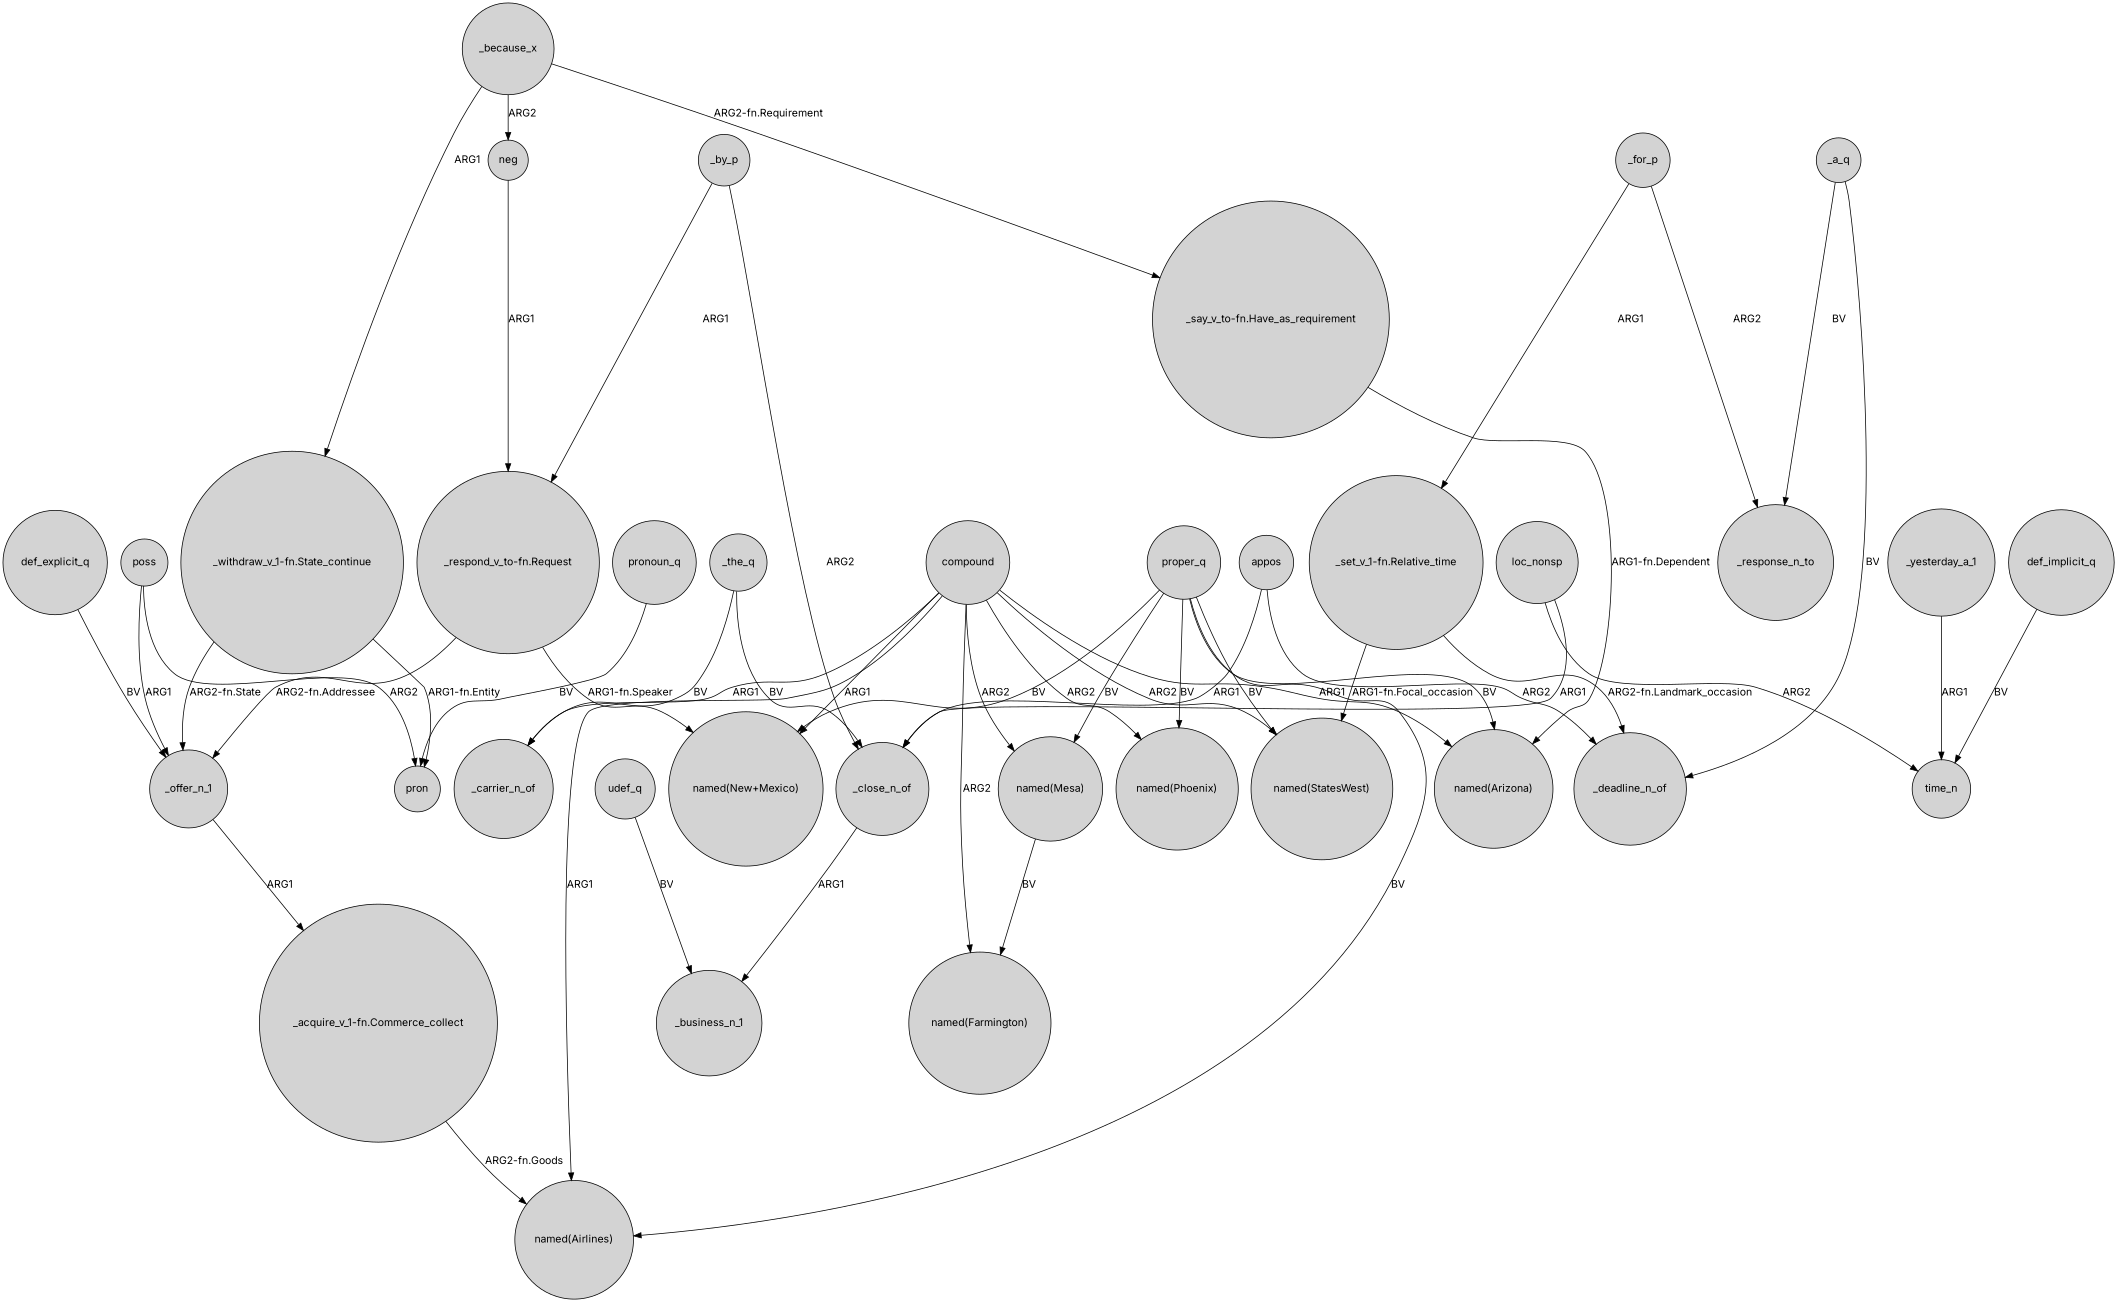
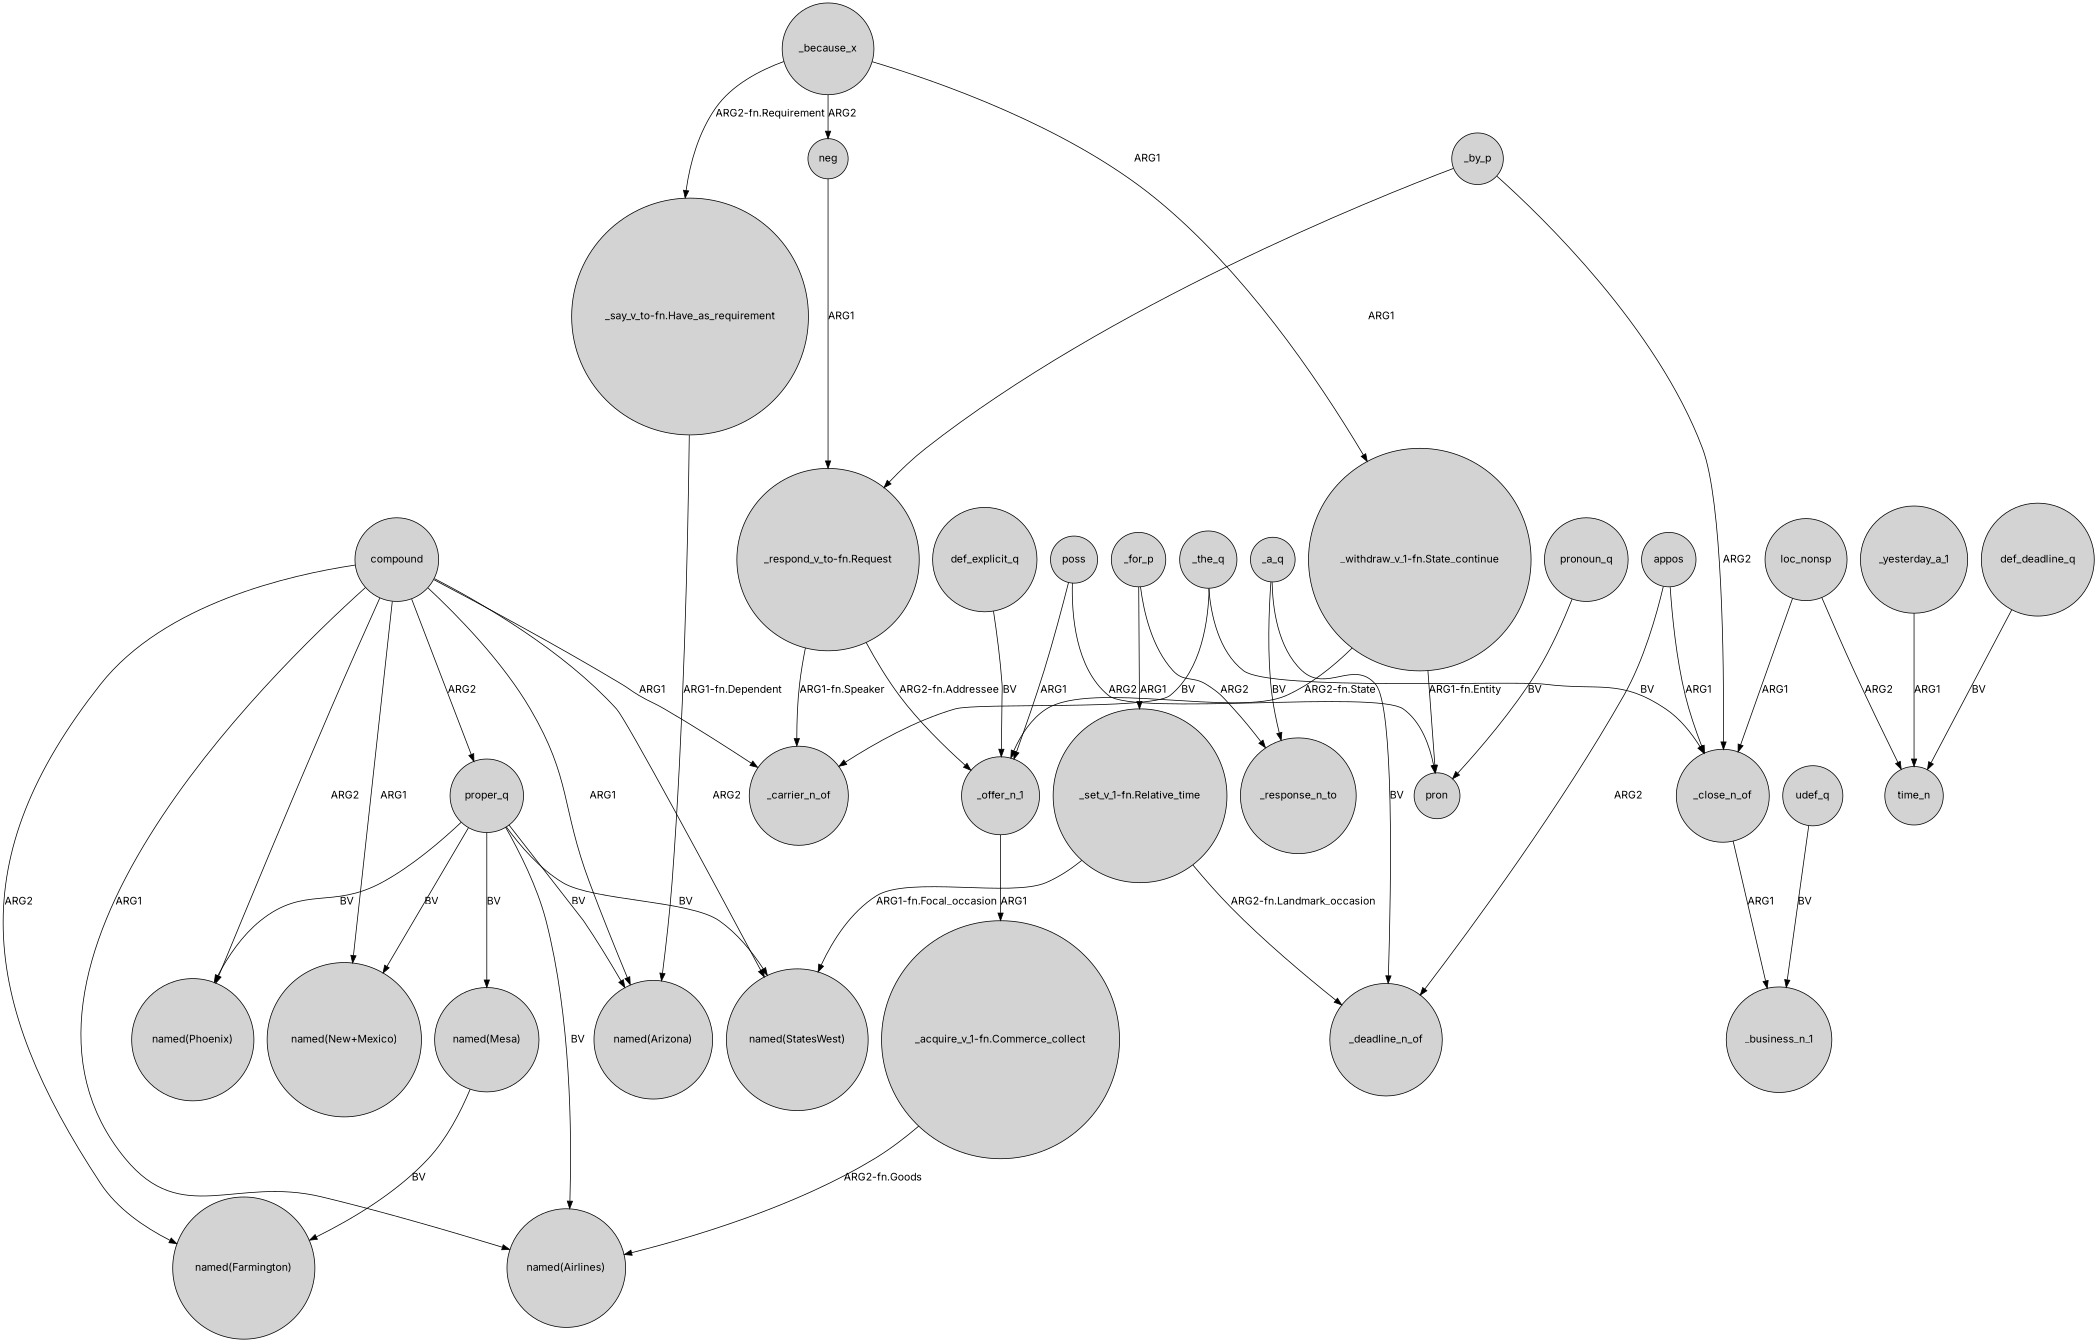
(2061, 563) -> (2038, 560)
(975, 679) -> (441, 677)
(585, 697) -> (799, 693)
